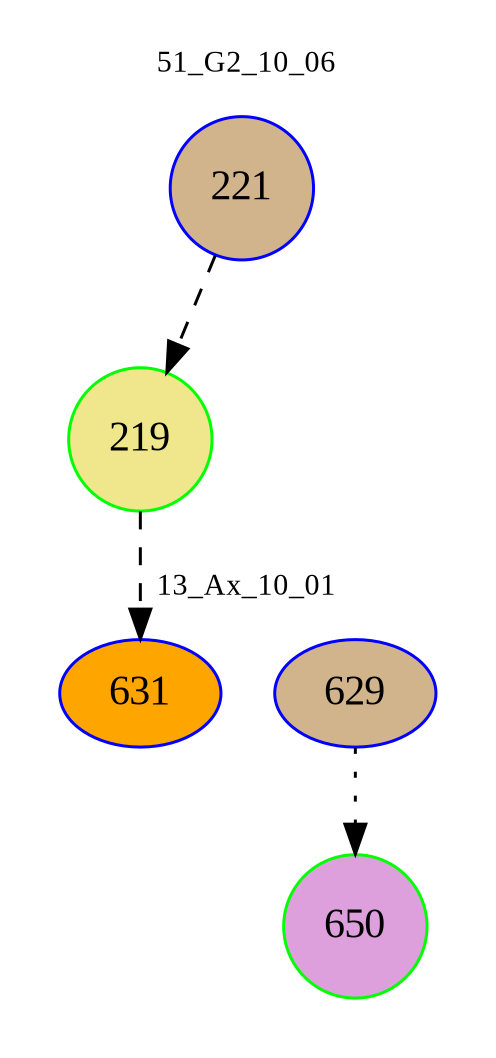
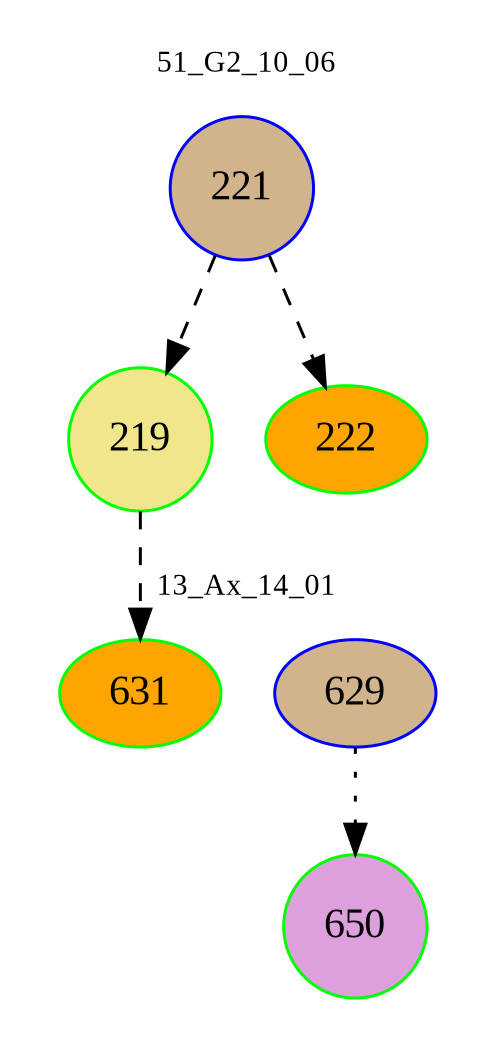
none -> (346, 439)
(248, 587) -> (248, 587)
(140, 693) -> (140, 693)
